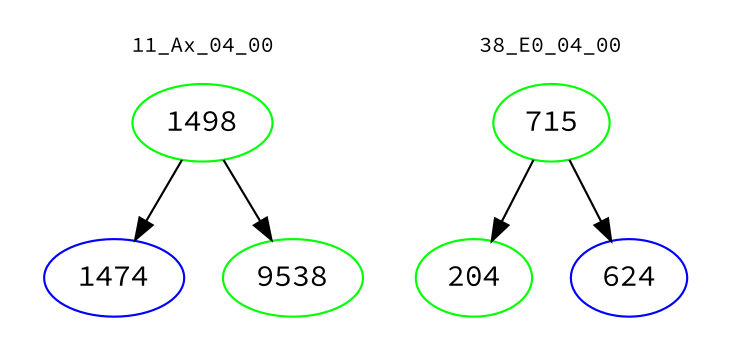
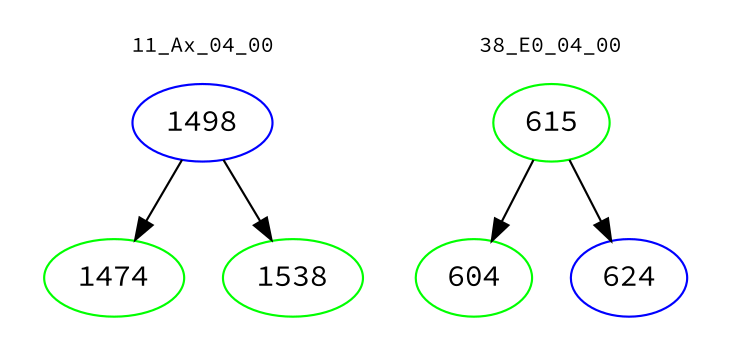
(202, 123) -> (202, 123)
(551, 123) -> (551, 123)
(114, 278) -> (114, 278)
(293, 278) -> (293, 278)
(474, 278) -> (474, 278)
